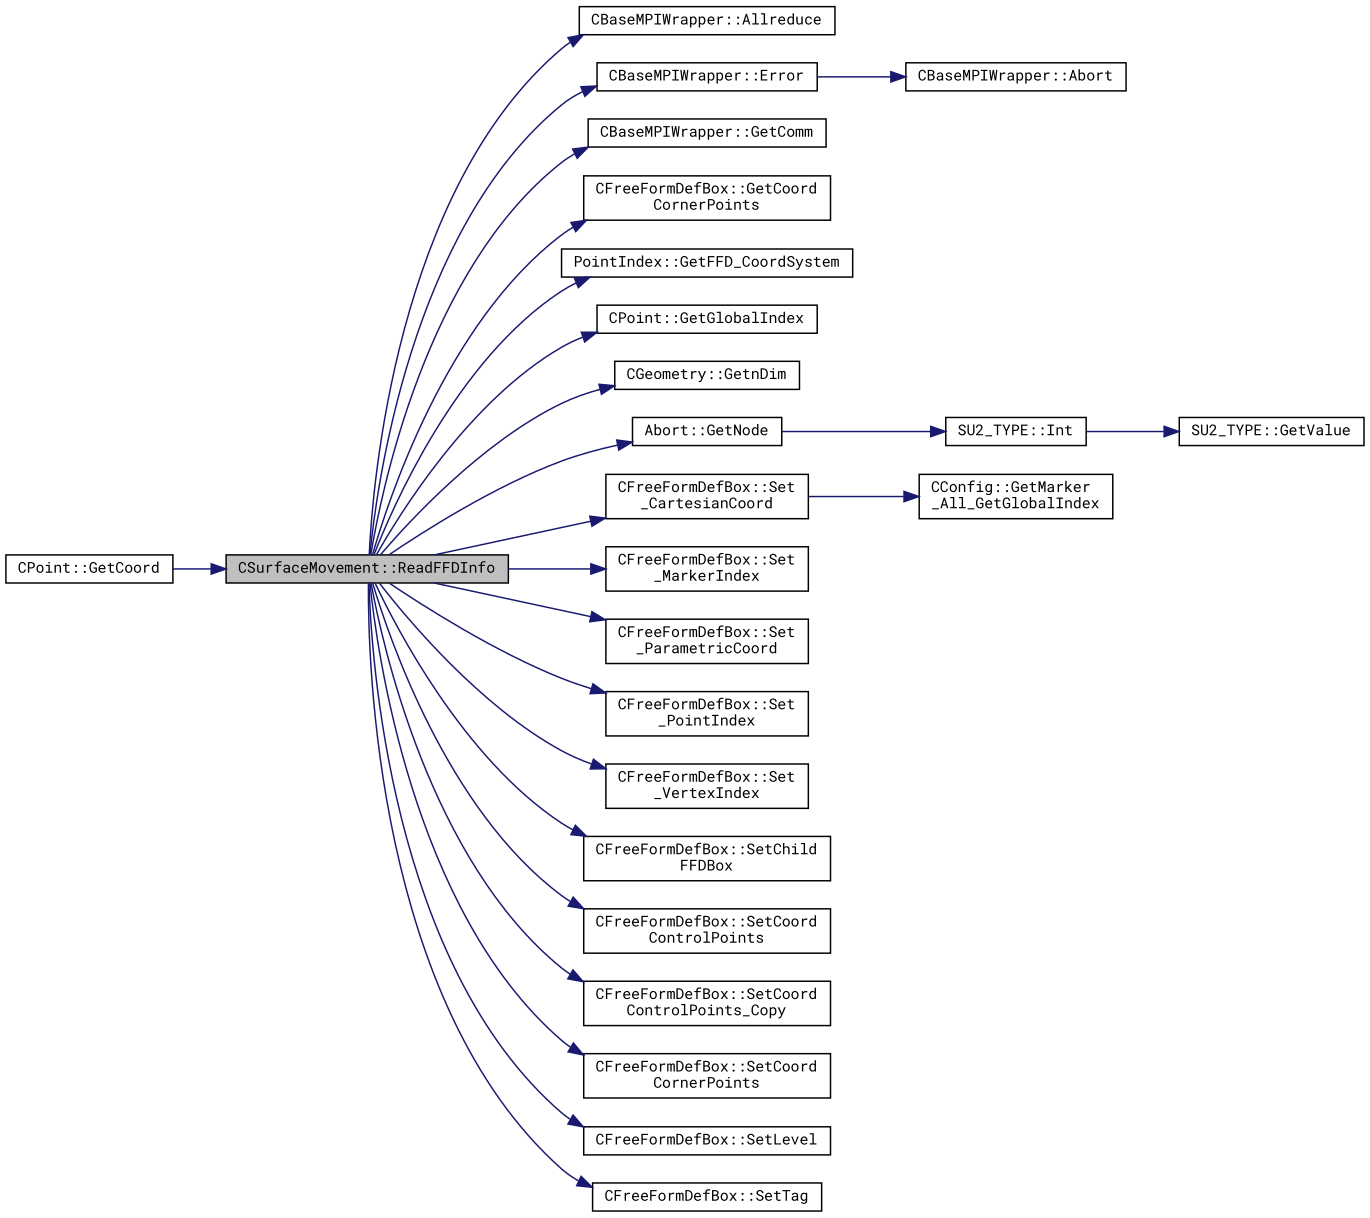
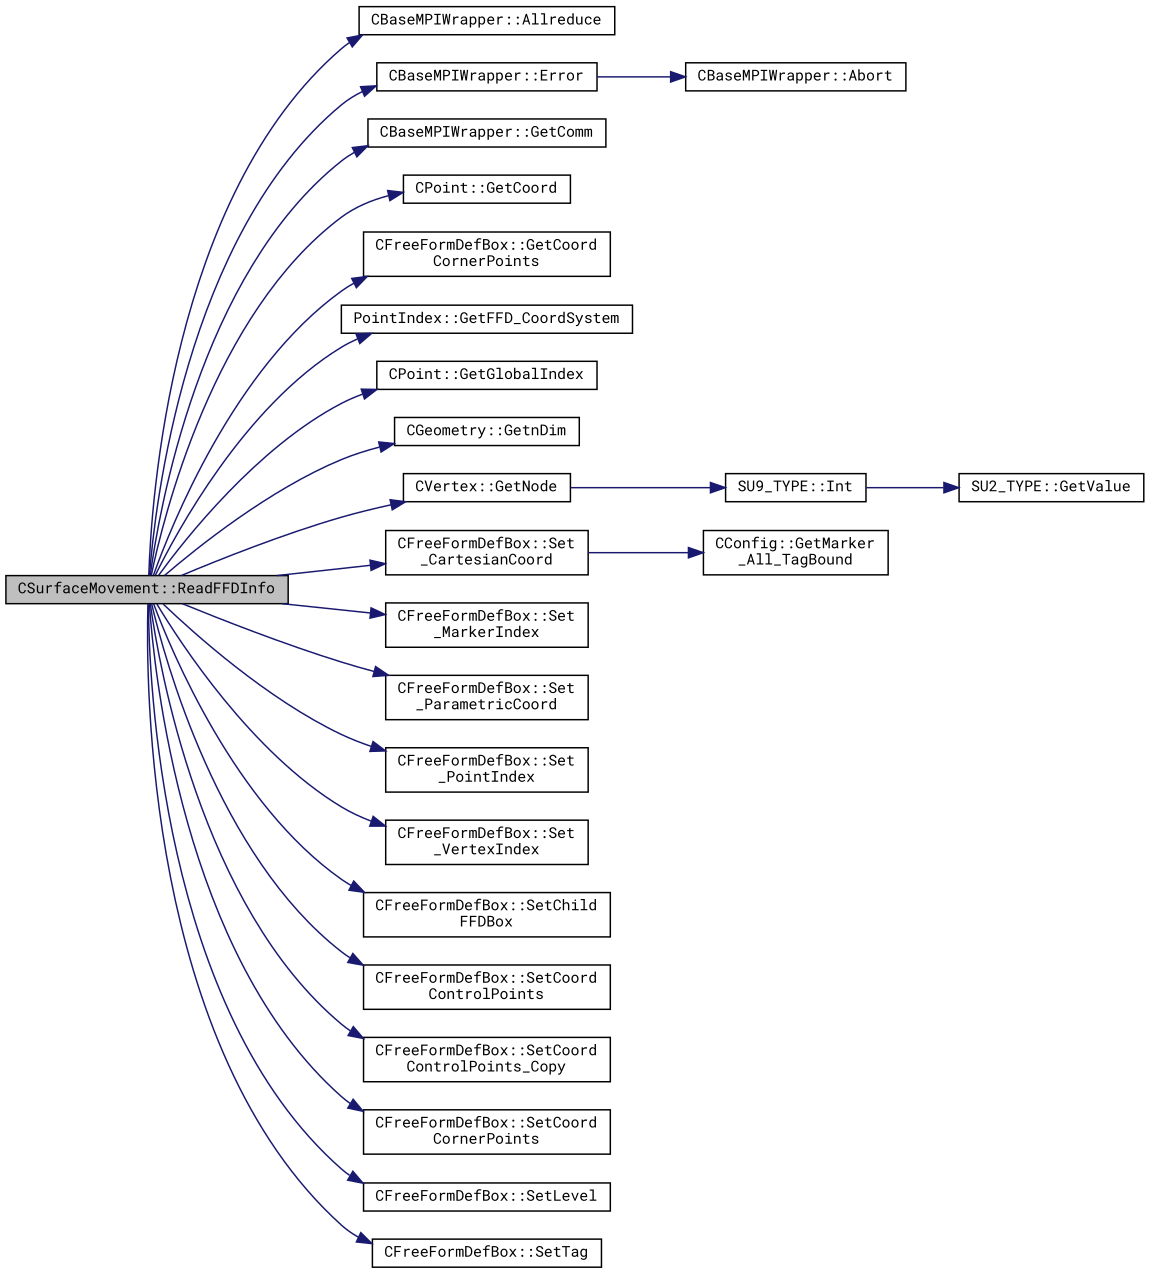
(707, 432) -> (487, 488)
(1016, 432) -> (796, 488)
(1016, 497) -> (796, 553)
(192, 569) -> (229, 357)
